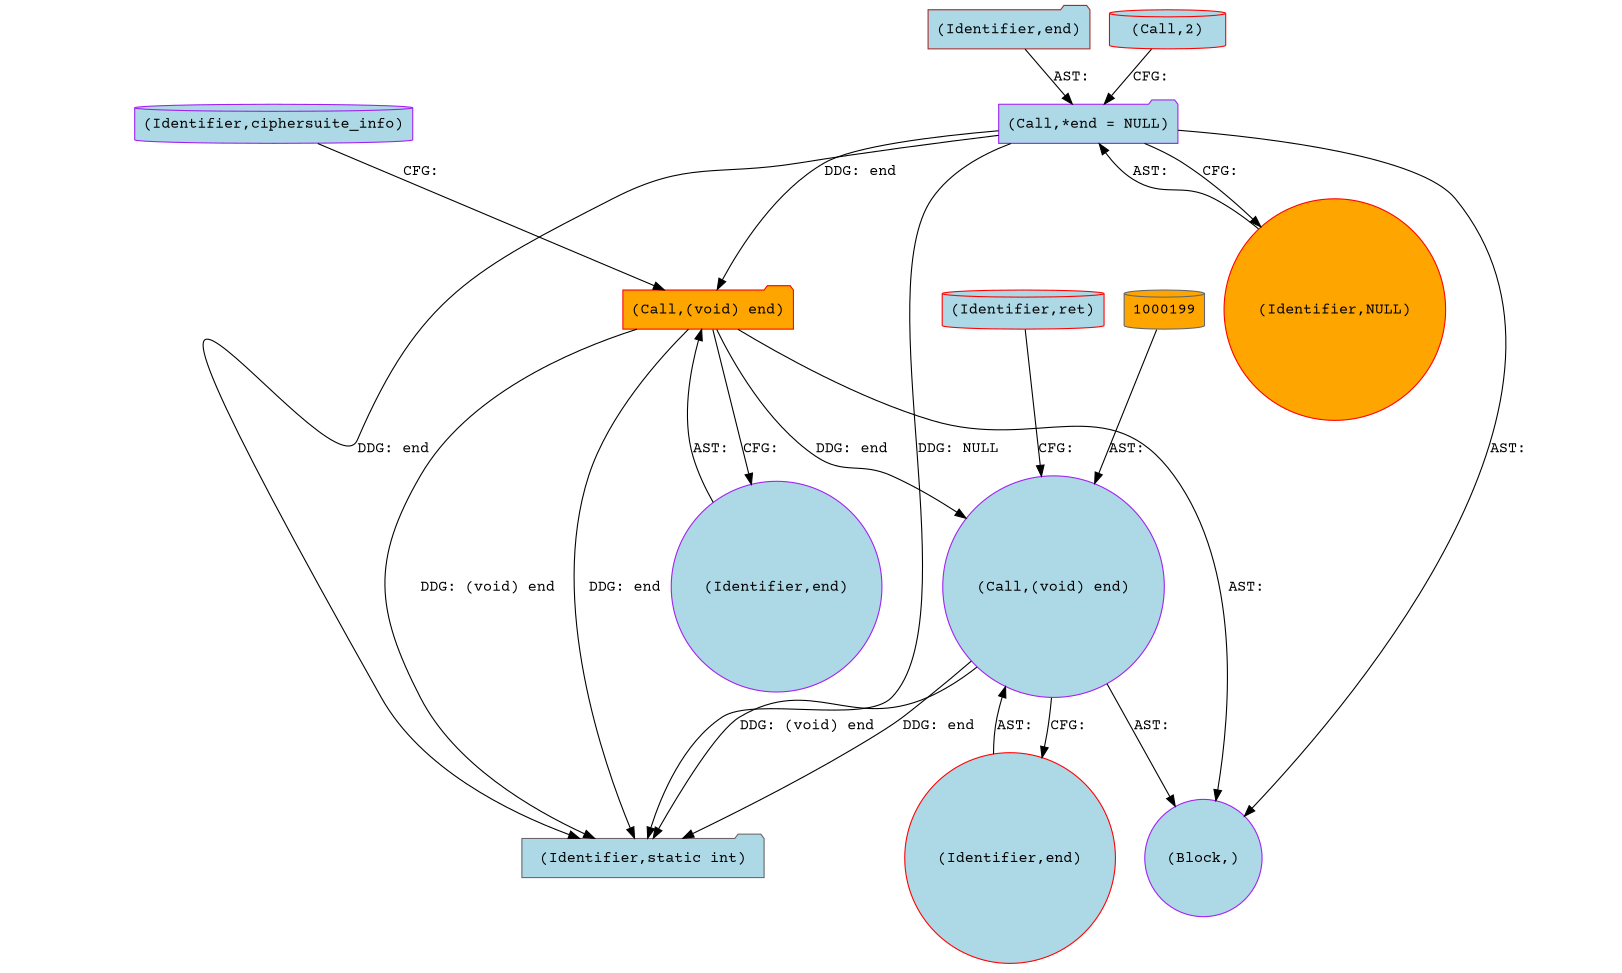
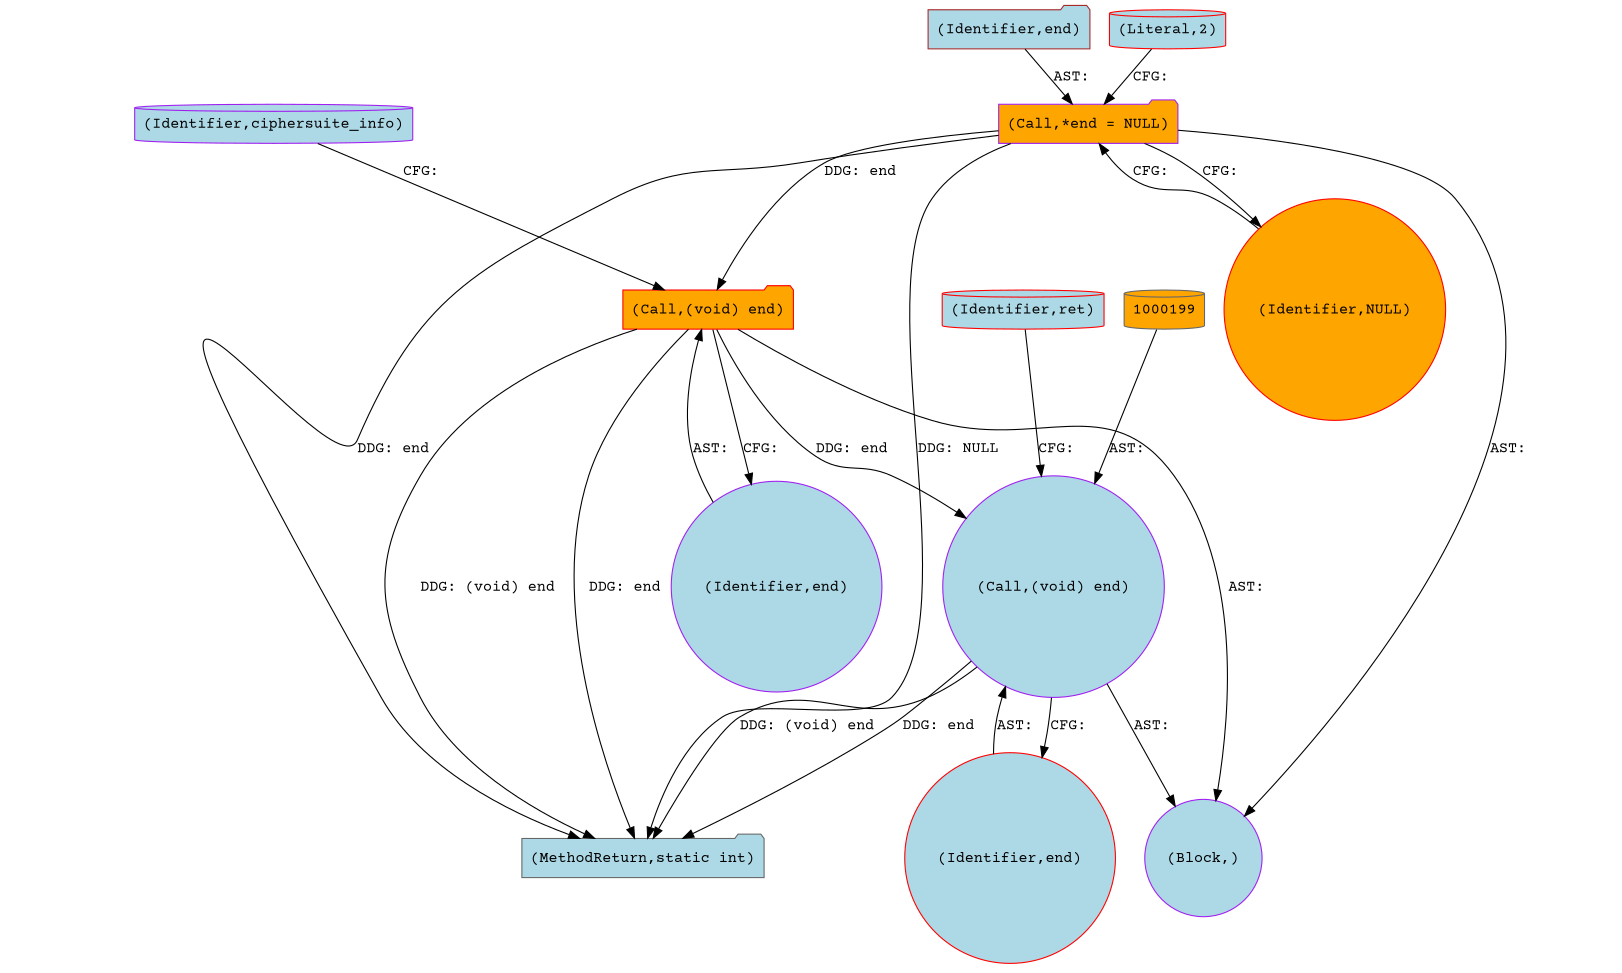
(1168, 29) -> (1168, 29)
(1088, 124) -> (1088, 124)
(1156, 171) -> (1156, 171)
(643, 858) -> (643, 858)
